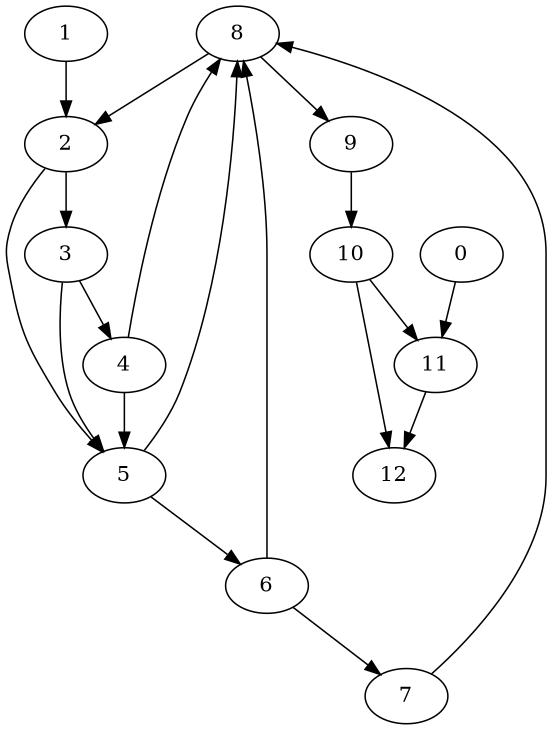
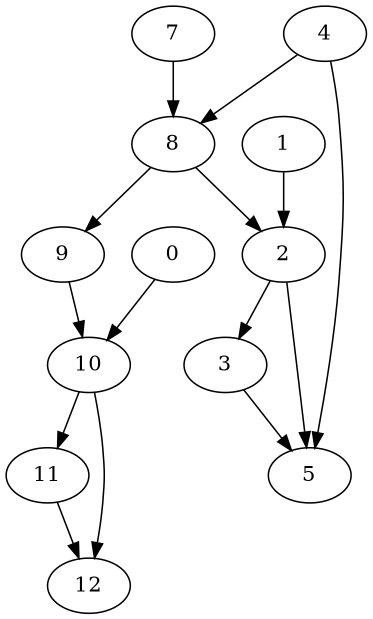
(214, 270) -> none
(451, 302) -> (136, 304)
(92, 303) -> none
(267, 586) -> none
